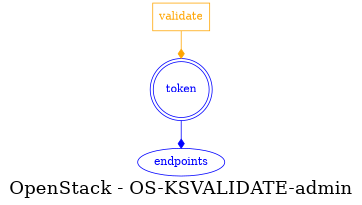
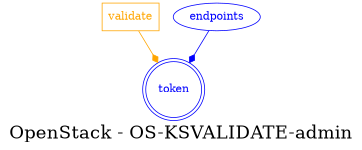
(181, 130) -> (202, 43)
